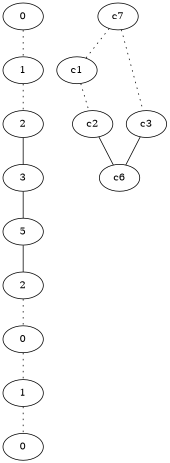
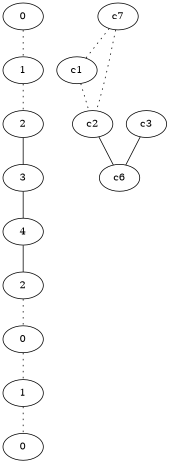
(132, 70) -> (107, 70)
(23, 232) -> (23, 232)
